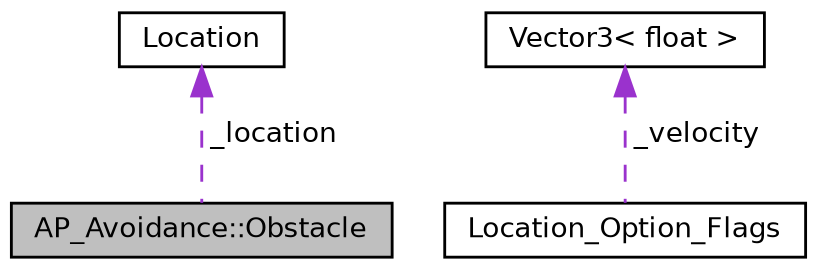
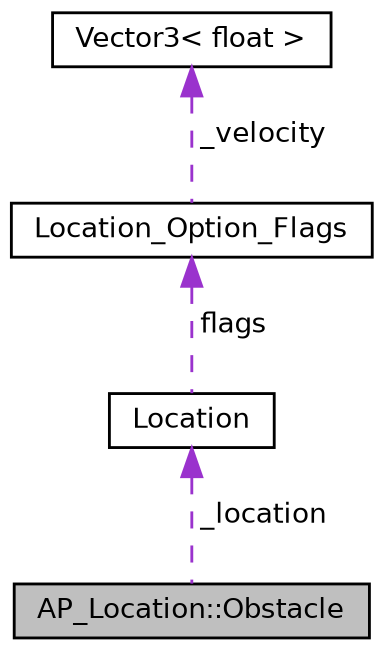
(202, 230) -> (192, 611)
none -> (192, 340)
